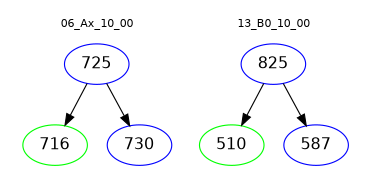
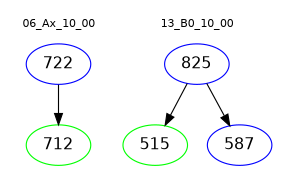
(97, 64) -> (58, 64)
(55, 145) -> (58, 145)
(140, 145) -> none
(232, 145) -> (155, 145)
